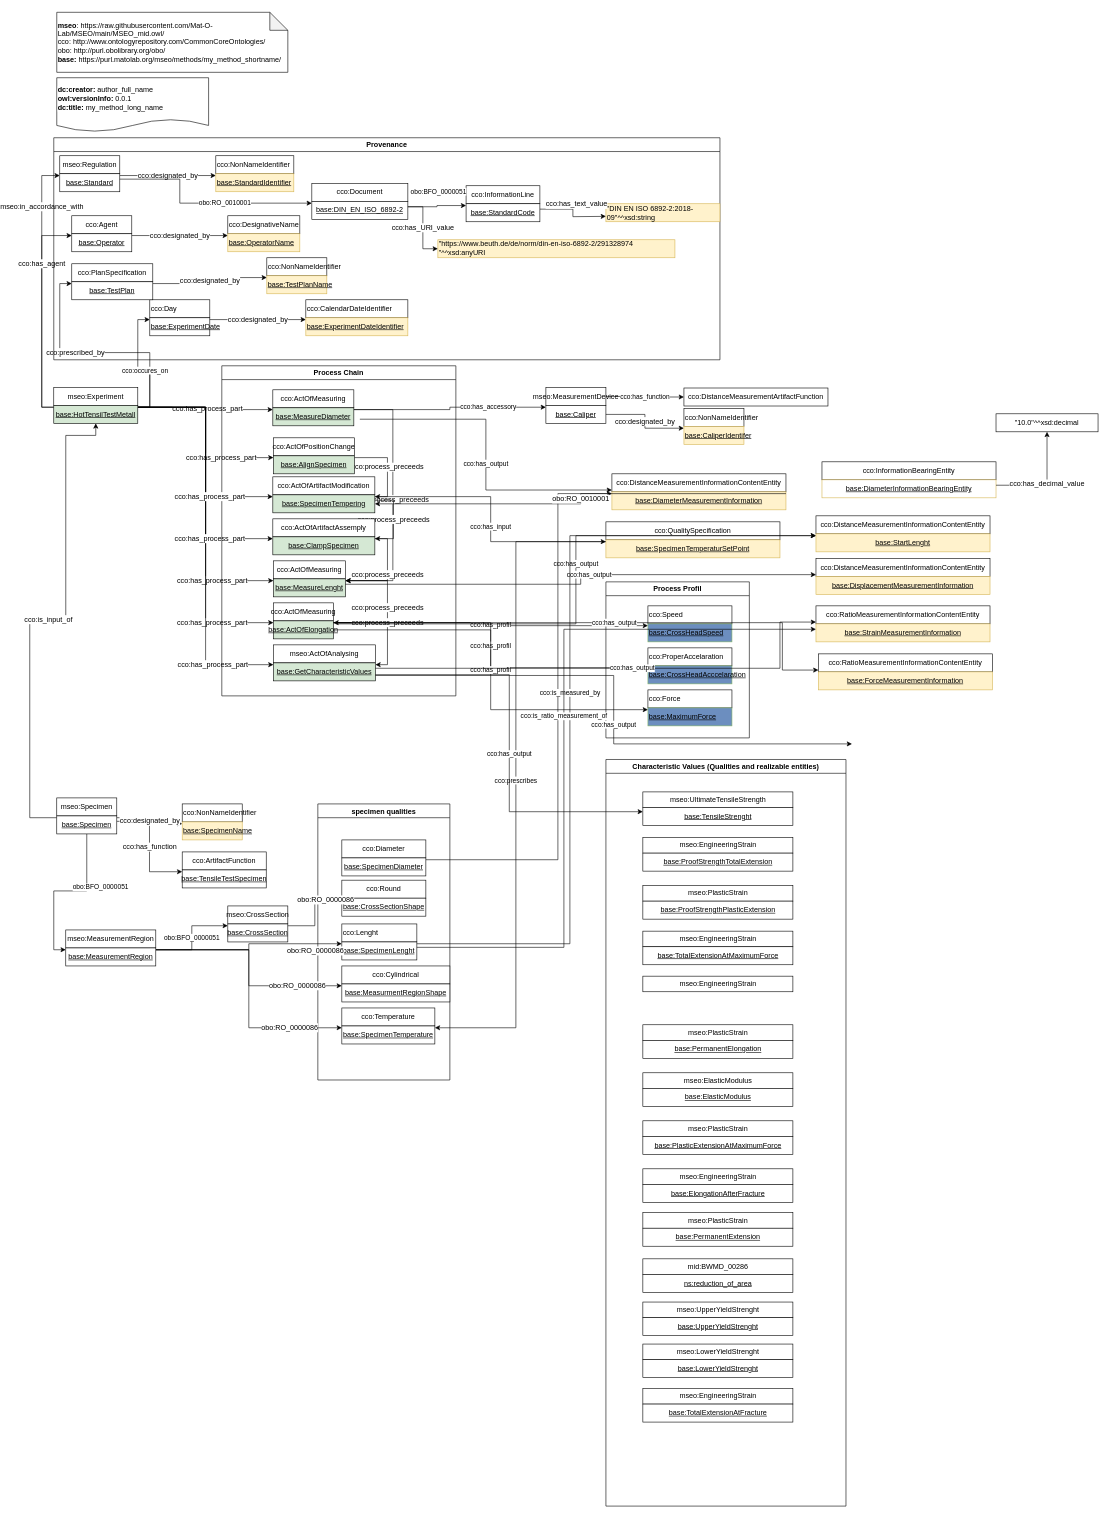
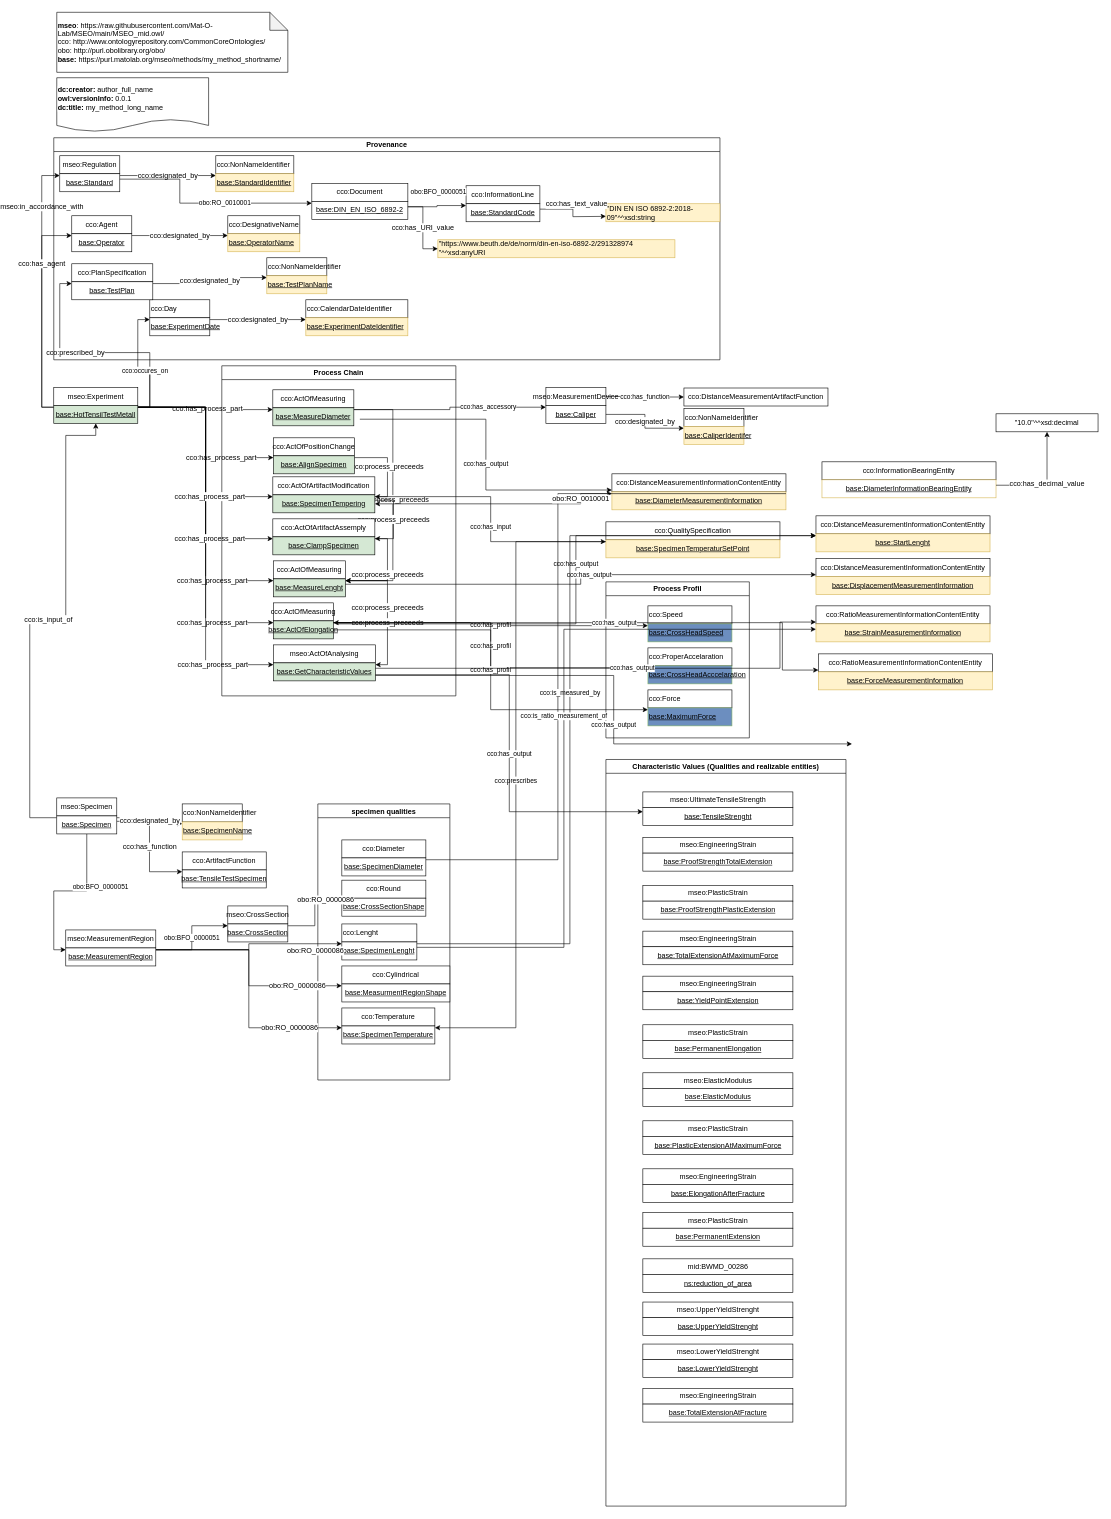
none -> (718, 1001)
